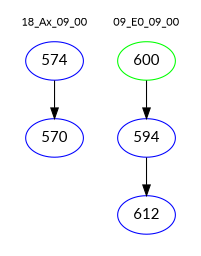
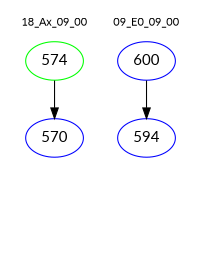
(55, 61) -> (55, 61)
(147, 61) -> (147, 61)
(147, 215) -> none
